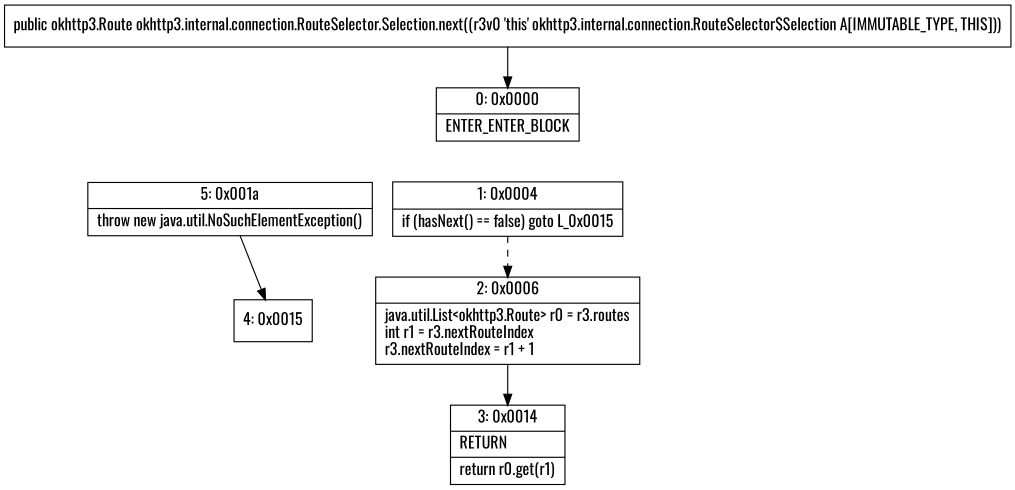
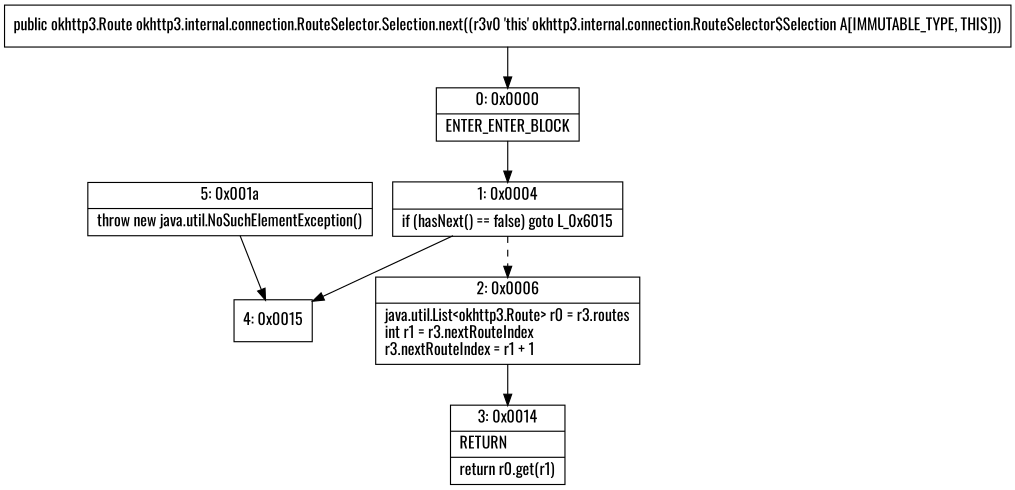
none -> (508, 156)
(508, 222) -> (508, 222)
none -> (388, 266)
